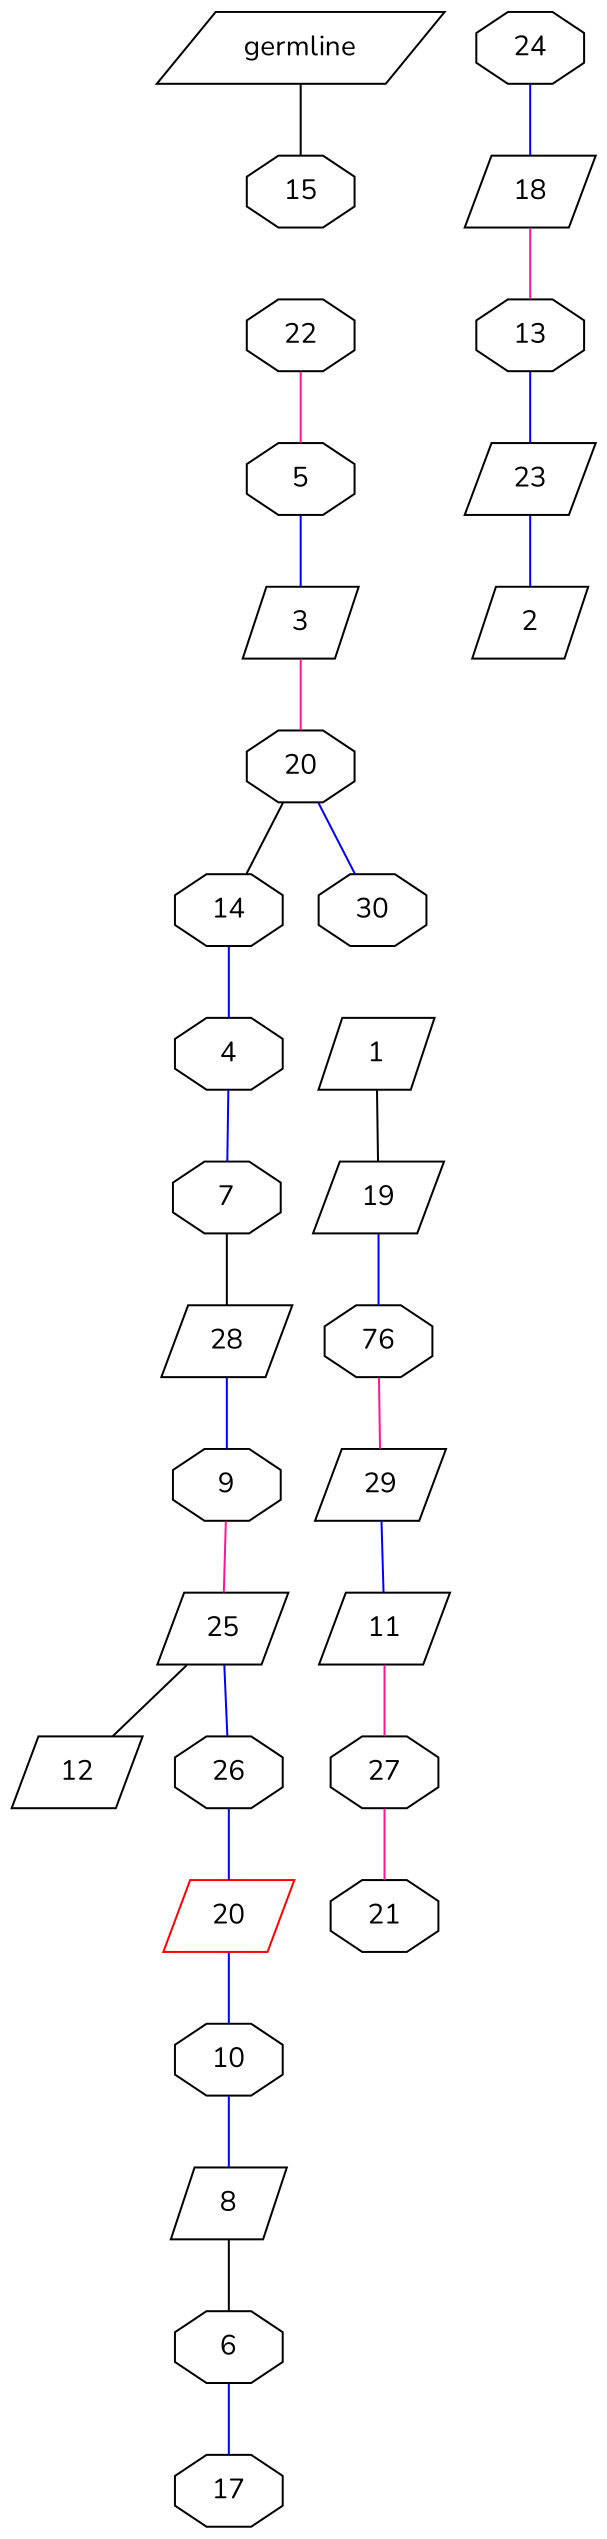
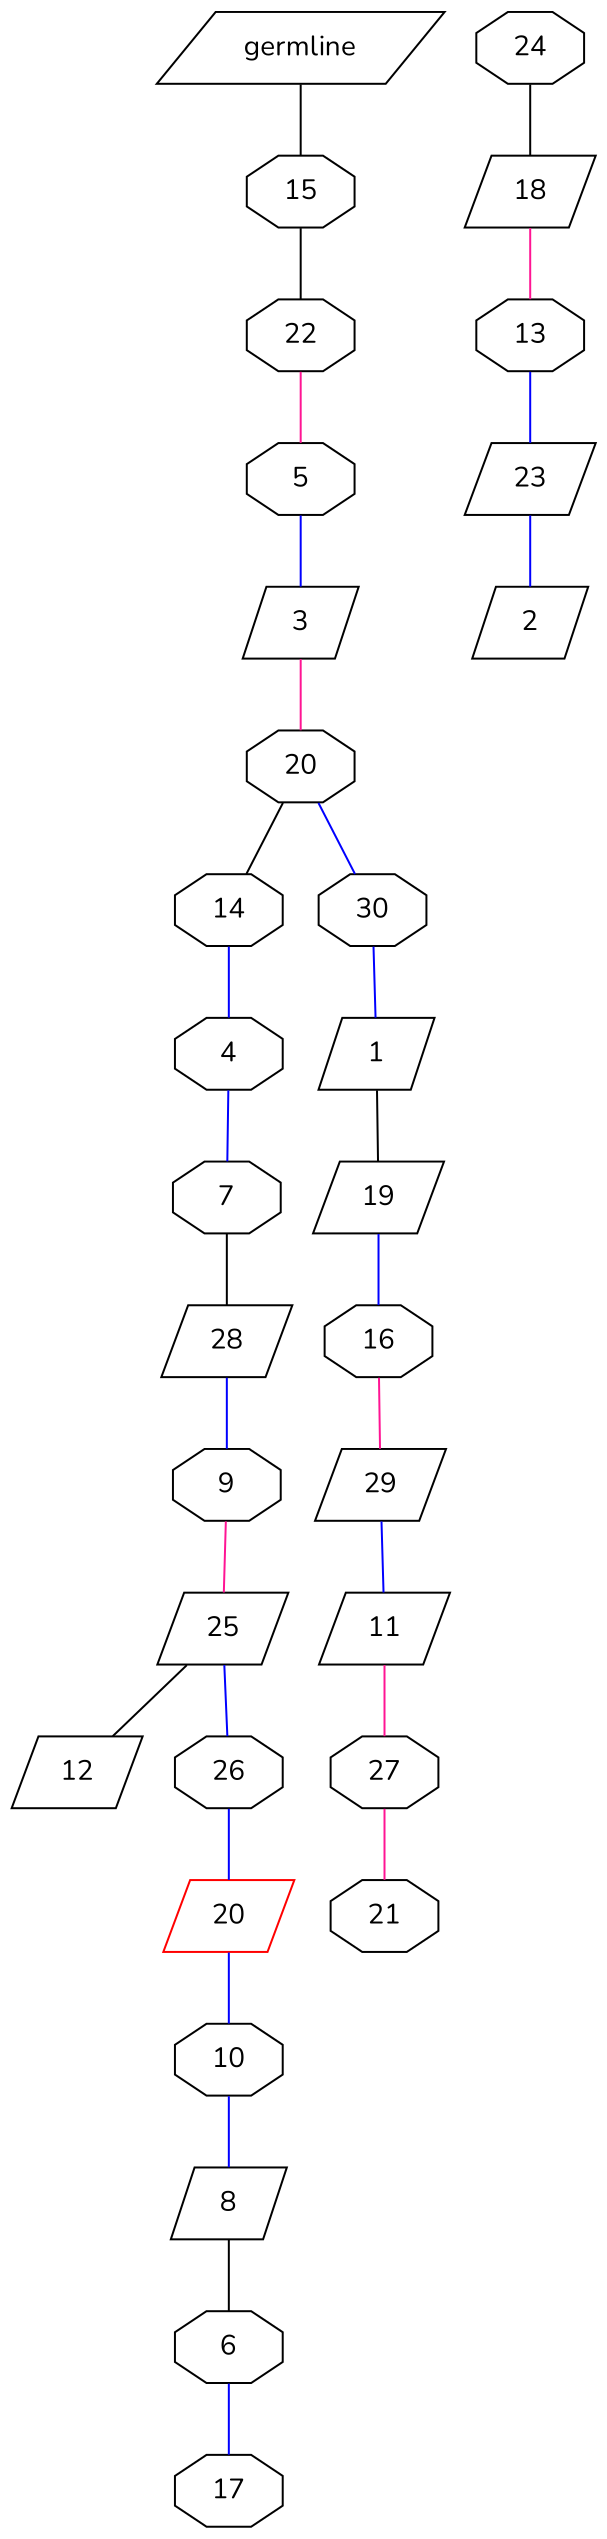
(530, 120) -> (530, 120)
none -> (301, 264)
none -> (375, 982)
(379, 1341) -> (379, 1341)
